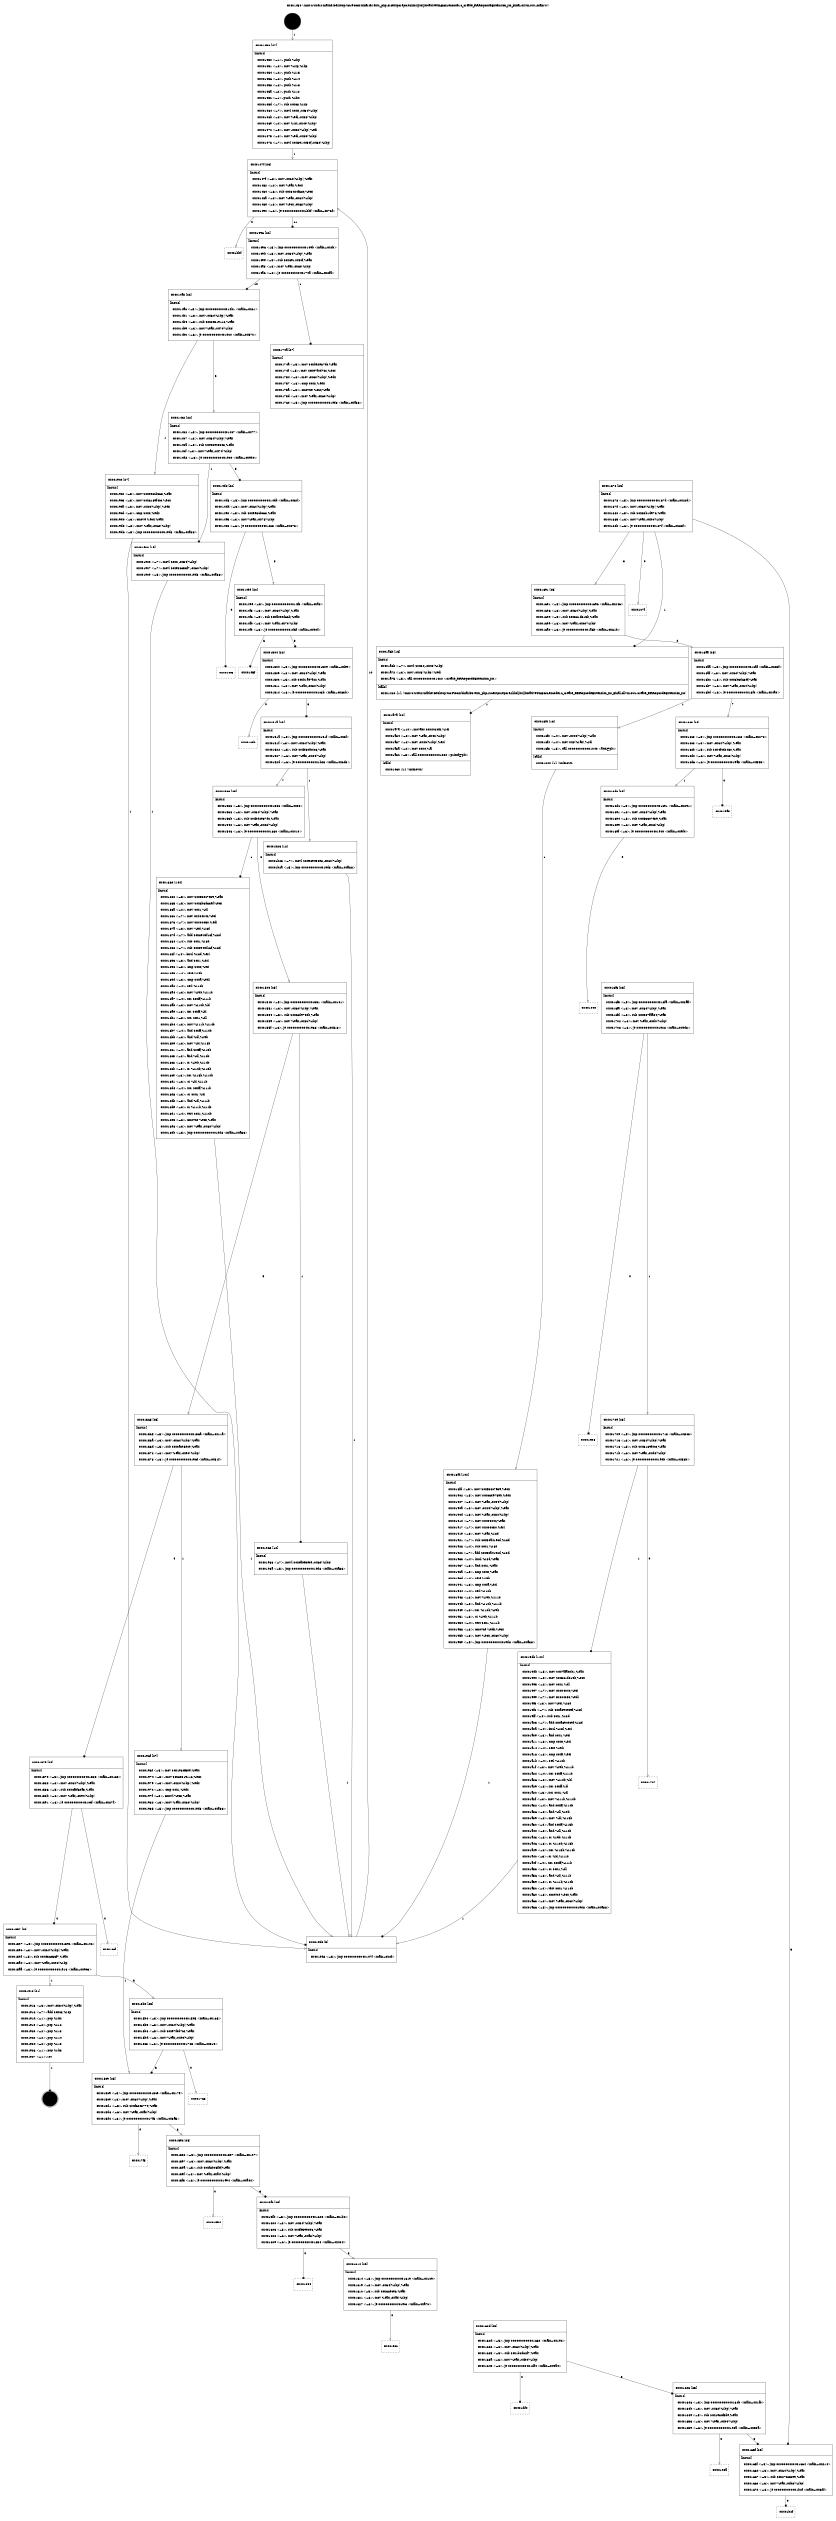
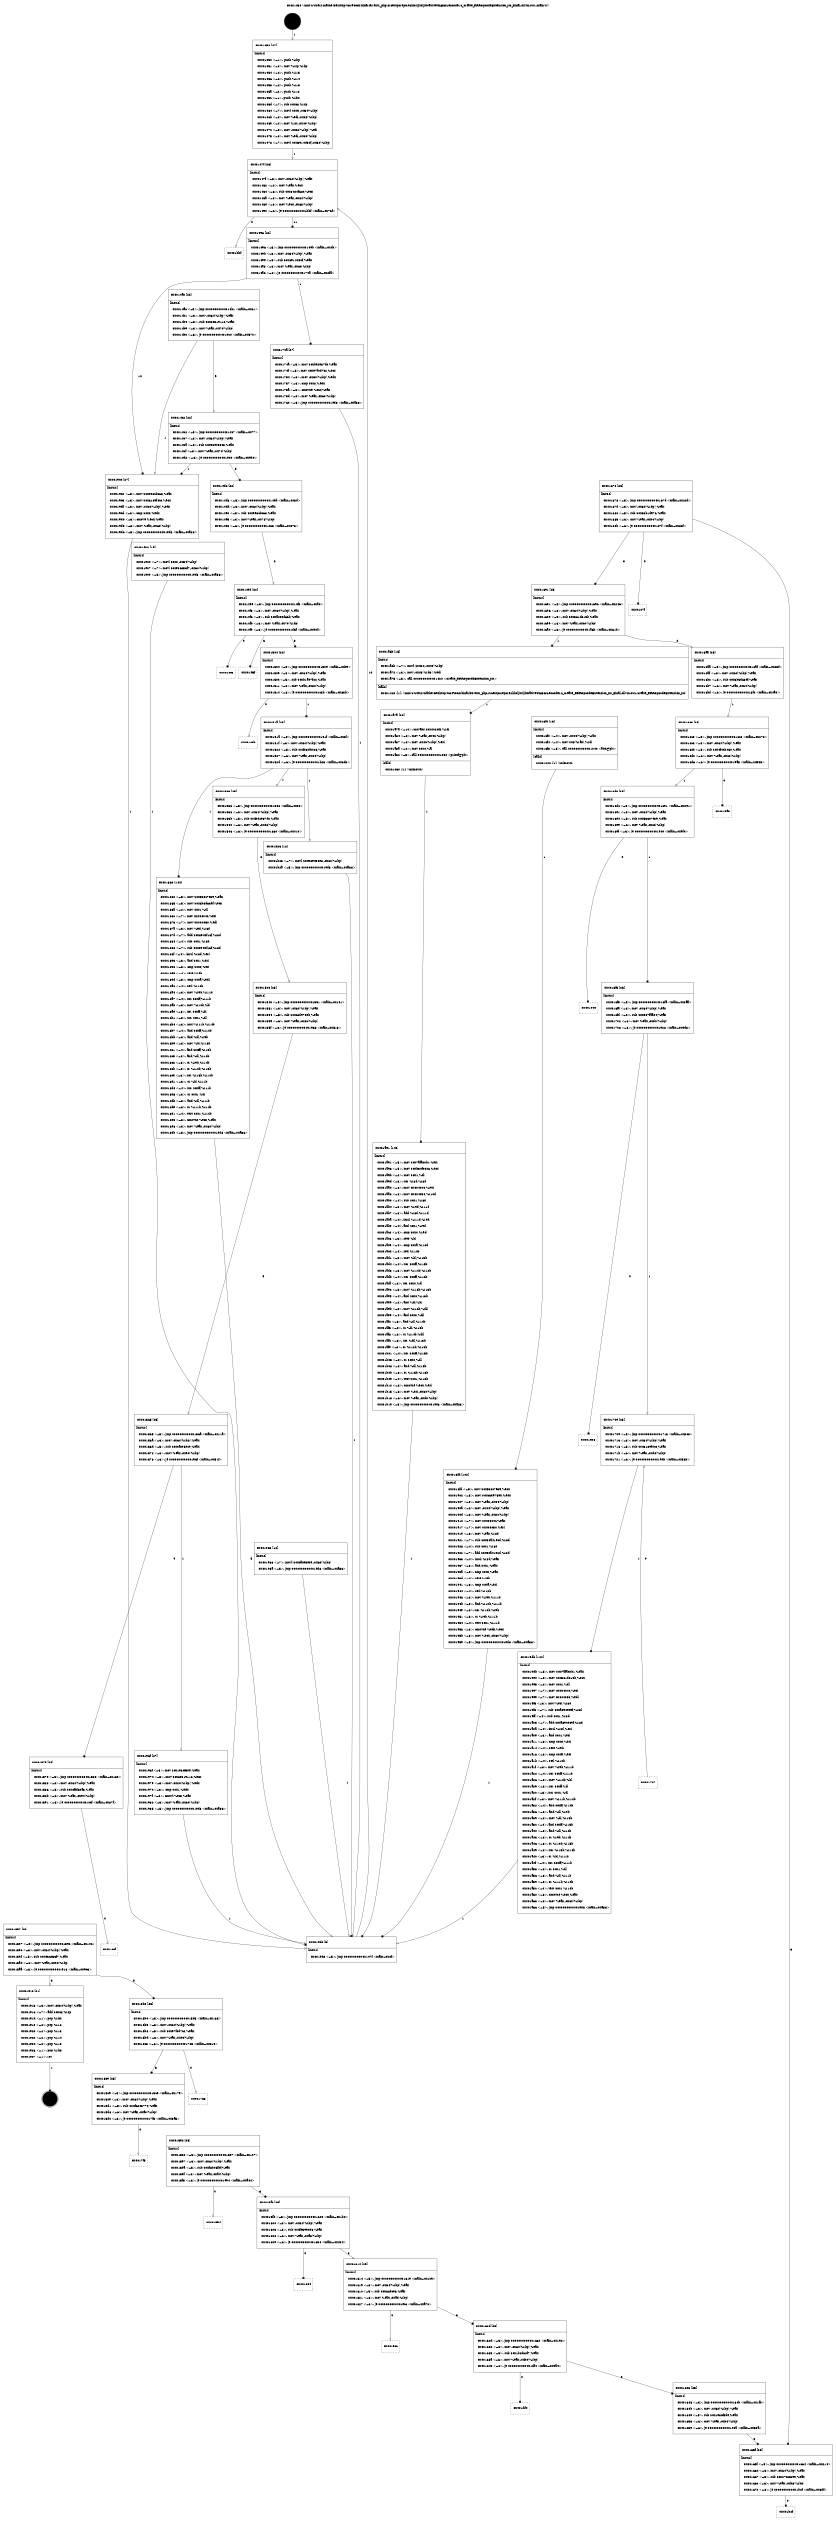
(254, 283) -> (140, 337)
(208, 502) -> (187, 468)
(613, 557) -> (613, 557)
(641, 567) -> (641, 567)
(663, 593) -> (556, 640)
(228, 597) -> (235, 649)
(308, 704) -> (308, 704)
(732, 704) -> (732, 704)
(656, 714) -> none
(246, 856) -> (201, 796)
none -> (648, 909)
(590, 915) -> (590, 915)
(543, 1118) -> (543, 1118)
none -> (360, 1170)
none -> (419, 1276)
(300, 1287) -> none
(353, 1403) -> (353, 1403)
(251, 1559) -> (251, 1559)
(648, 1620) -> (641, 1622)
(63, 1865) -> none
(126, 1940) -> (216, 1907)
(127, 1979) -> (127, 1979)
(51, 1981) -> (51, 1981)
(175, 2129) -> none
none -> (454, 2315)
(719, 2470) -> none
